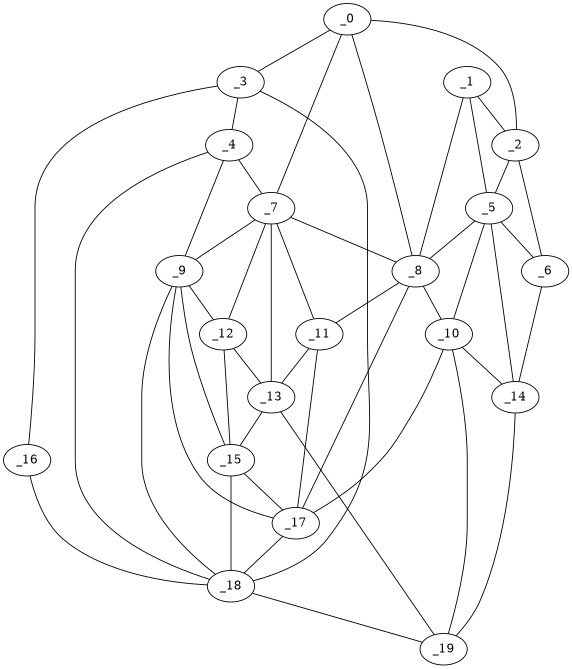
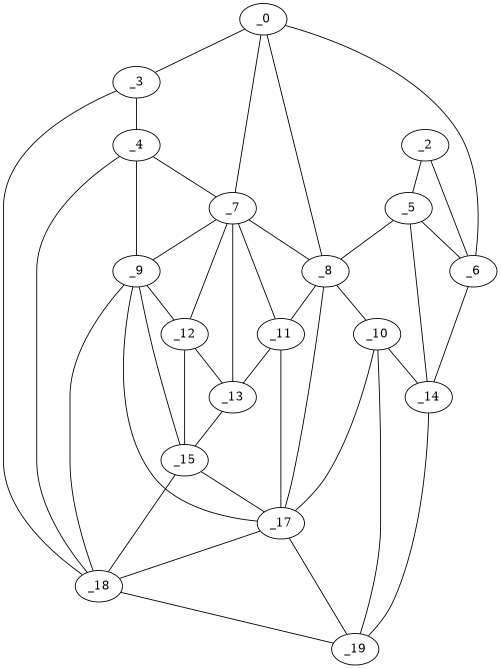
(470, 45) -> (432, 101)
(467, 82) -> none
(469, 271) -> none
(27, 460) -> none
(357, 523) -> (318, 586)
